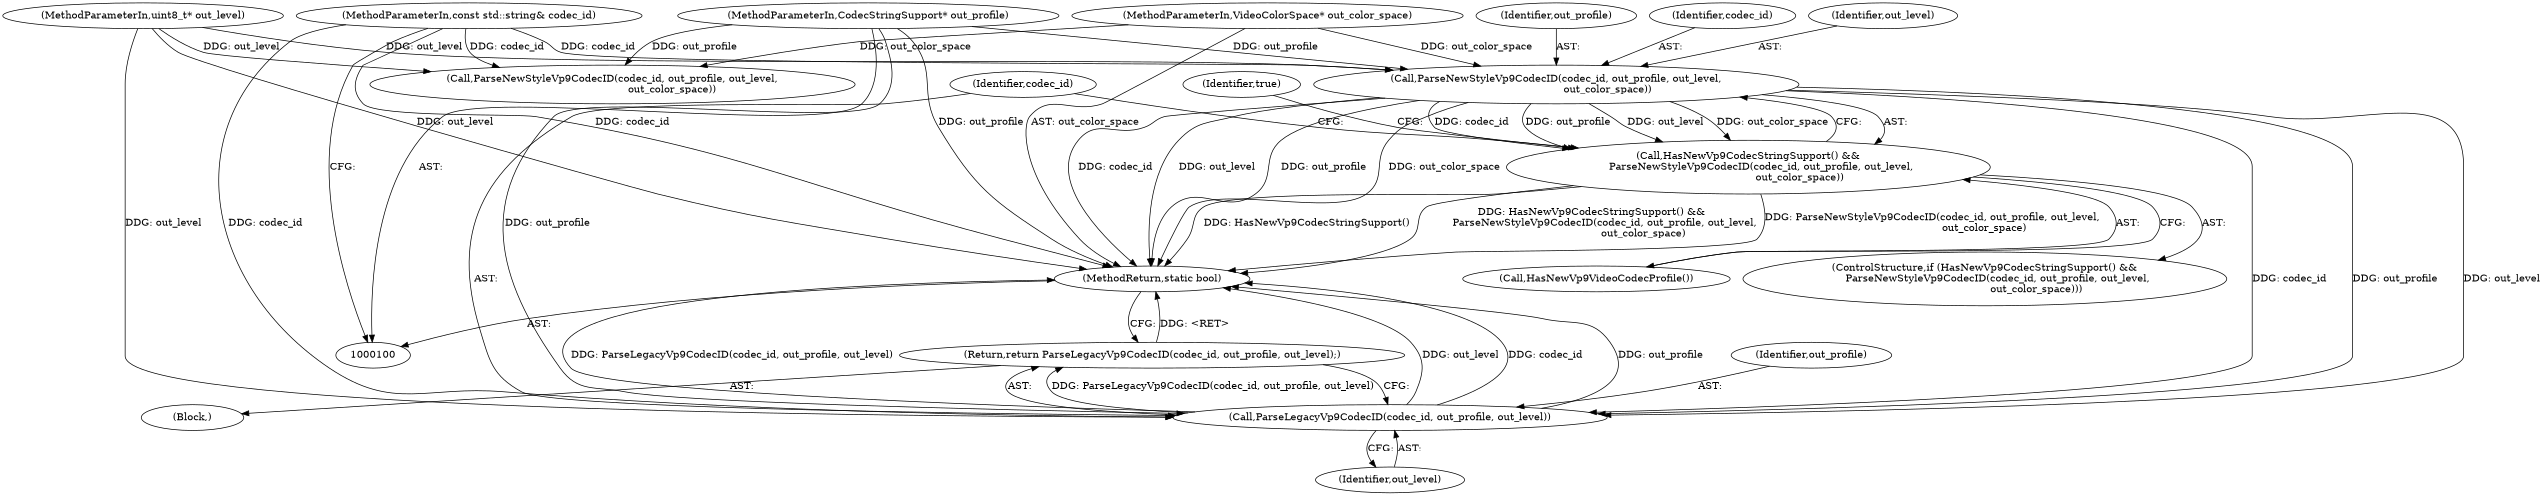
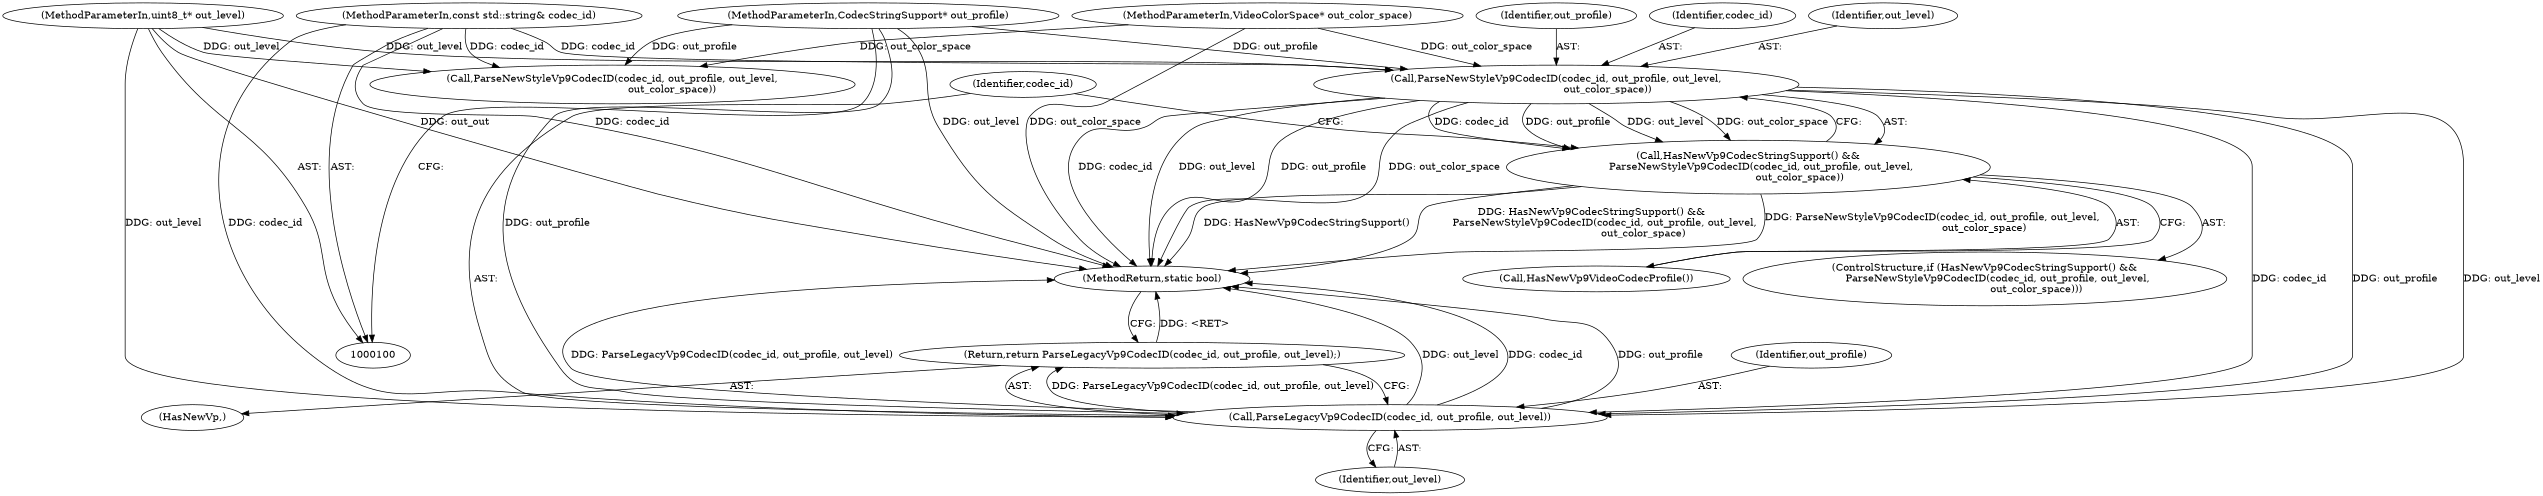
(1242, 84) -> none
(455, 122) -> (455, 122)
(981, 122) -> (981, 122)
(1085, 122) -> (1085, 122)
(344, 167) -> (344, 167)
(433, 167) -> (433, 167)
(649, 304) -> (278, 167)
(193, 418) -> (193, 418)
